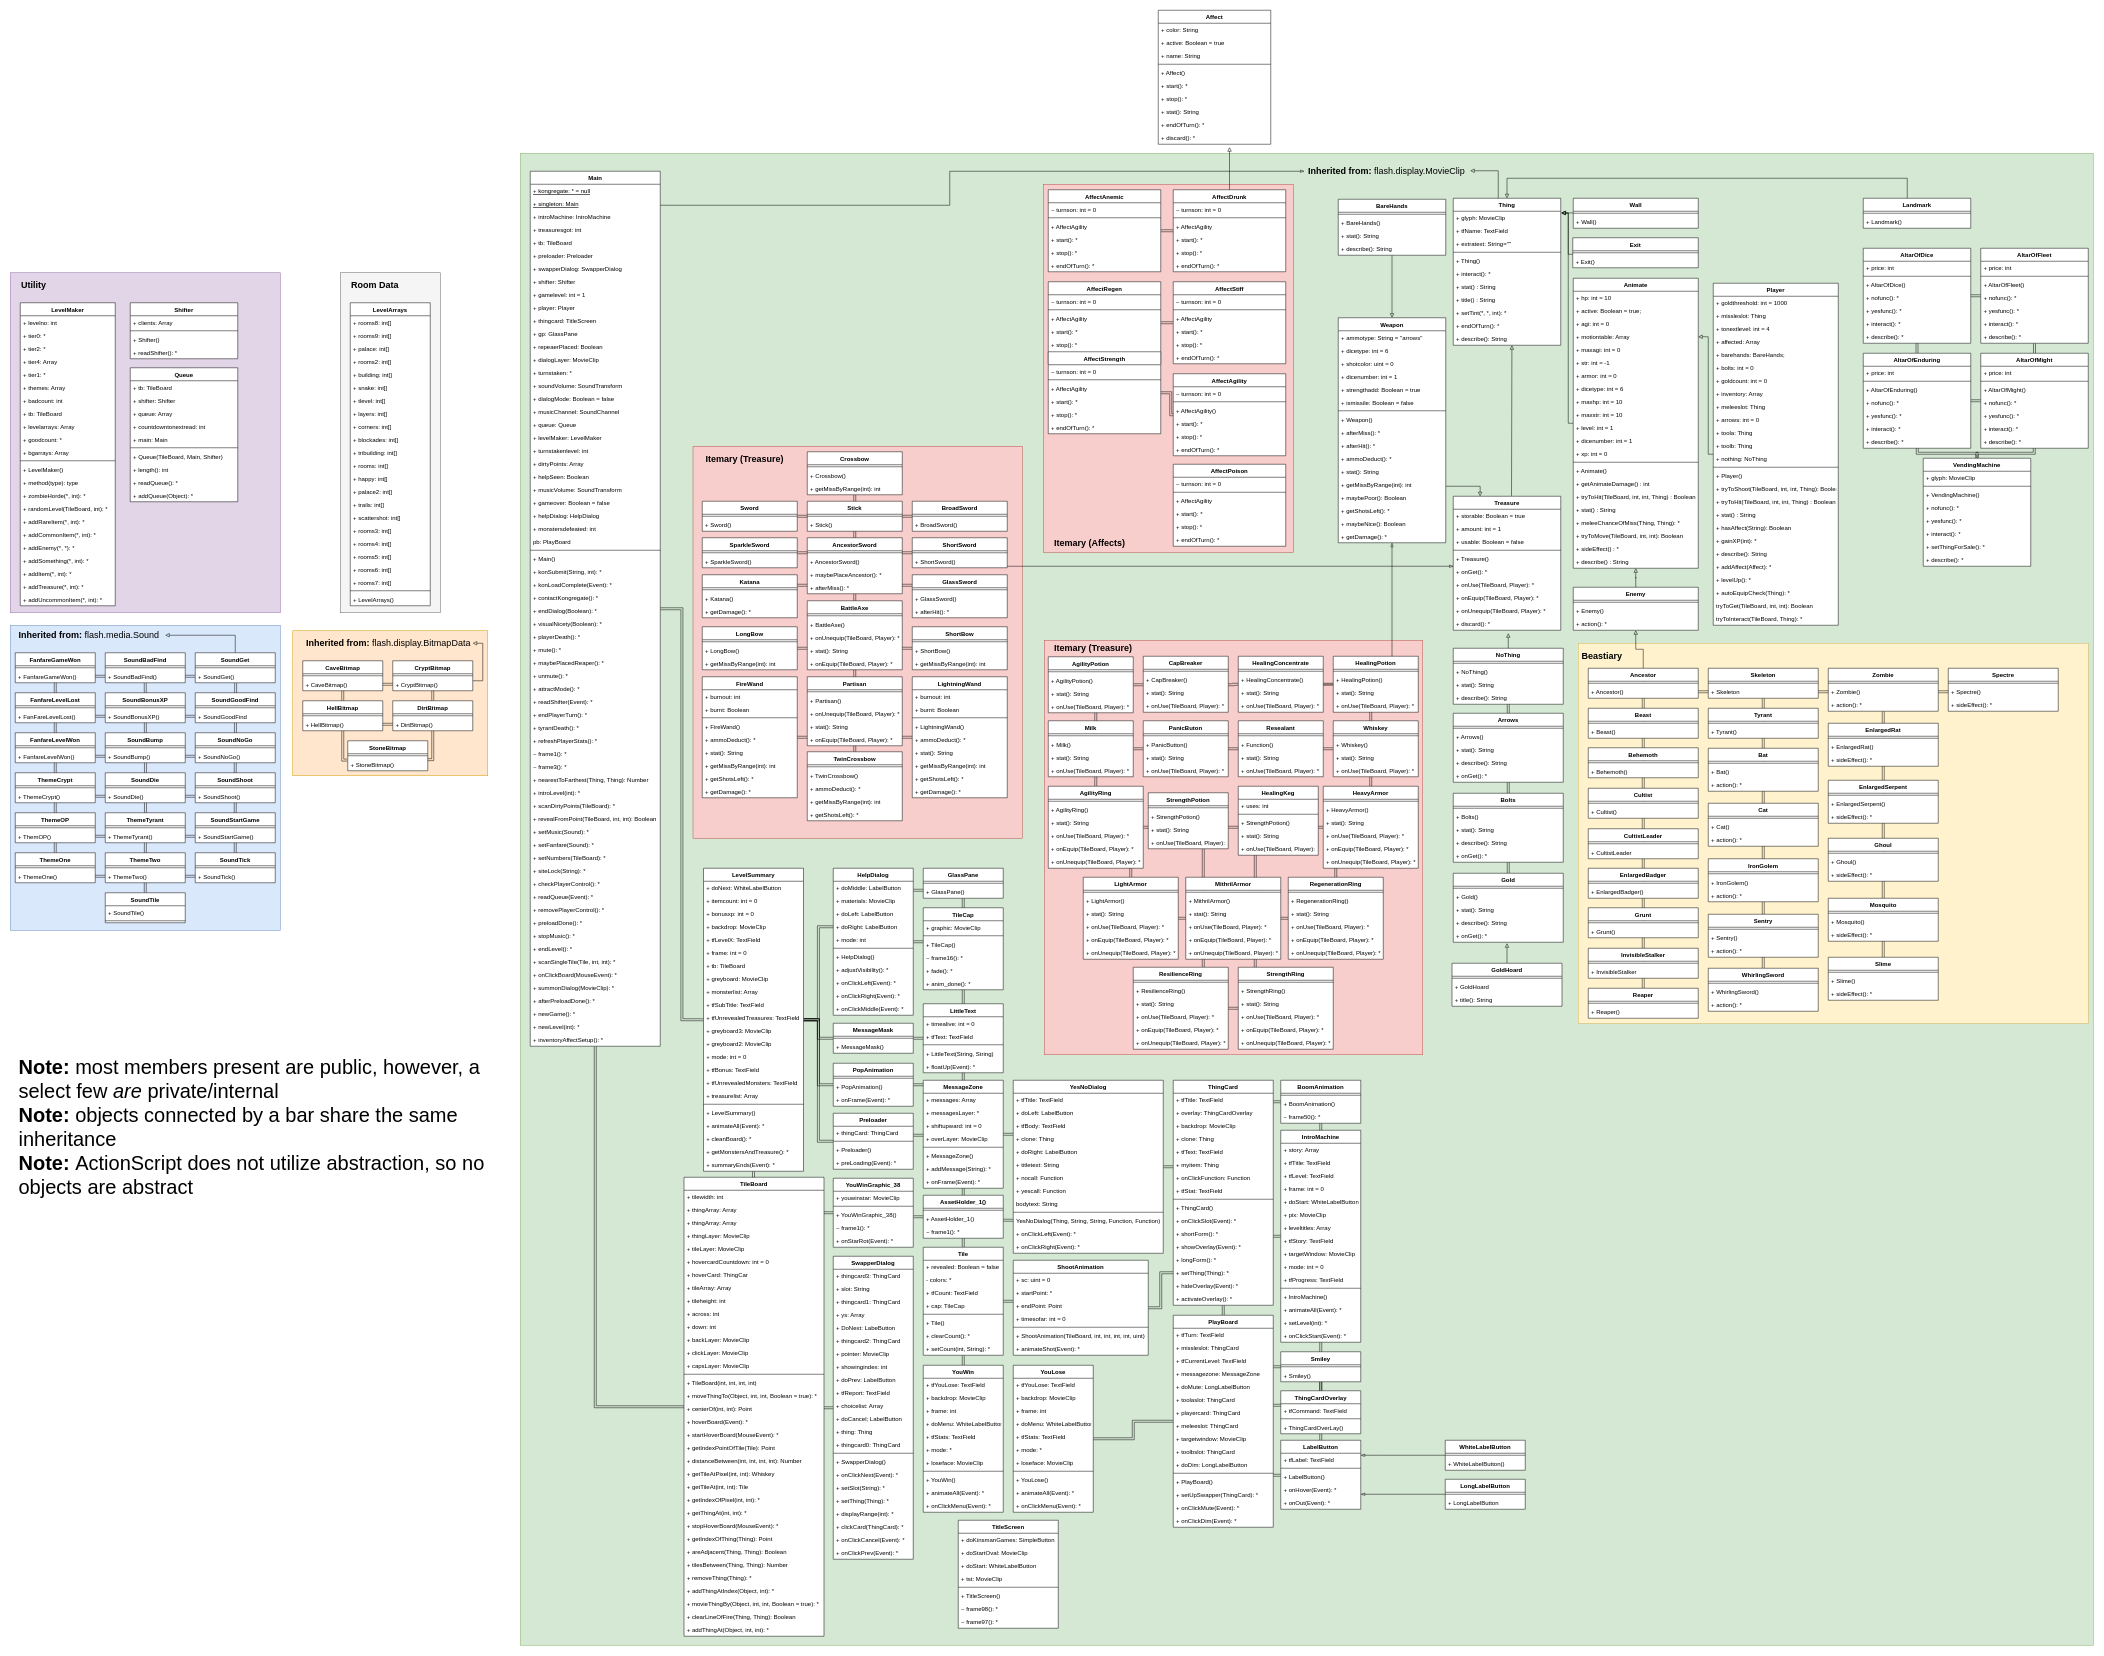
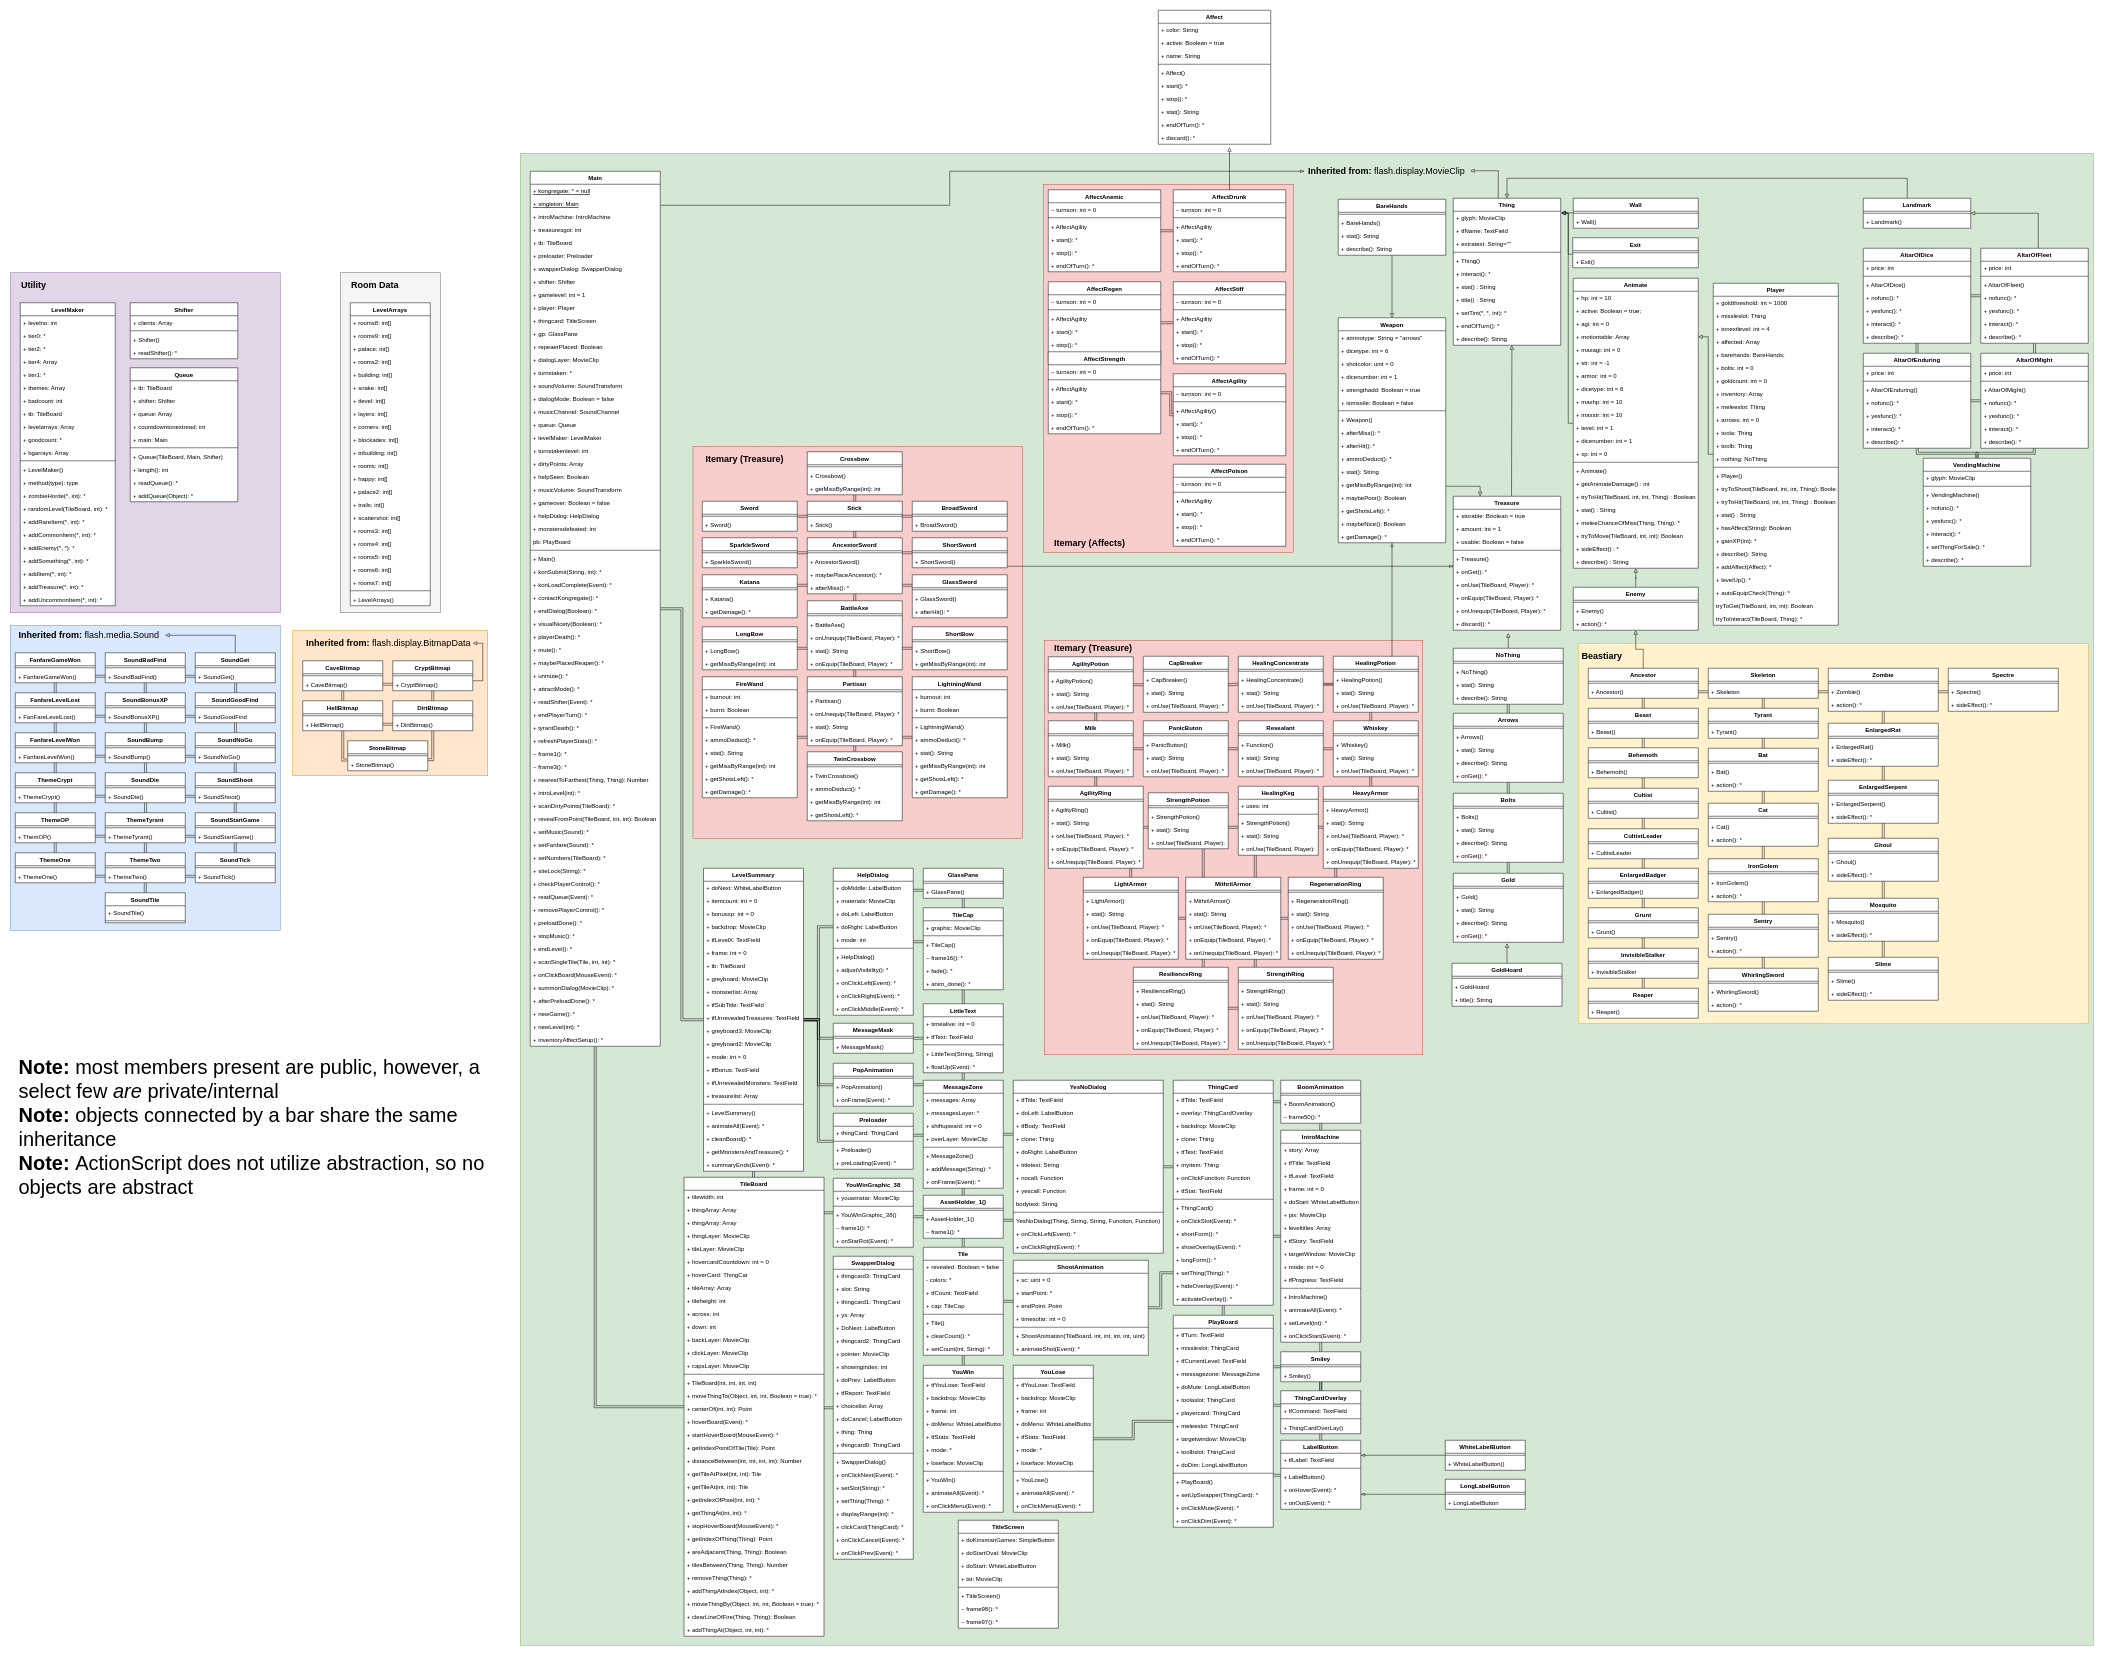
none -> (2024, 213)
(736, 1474) -> (730, 1474)
